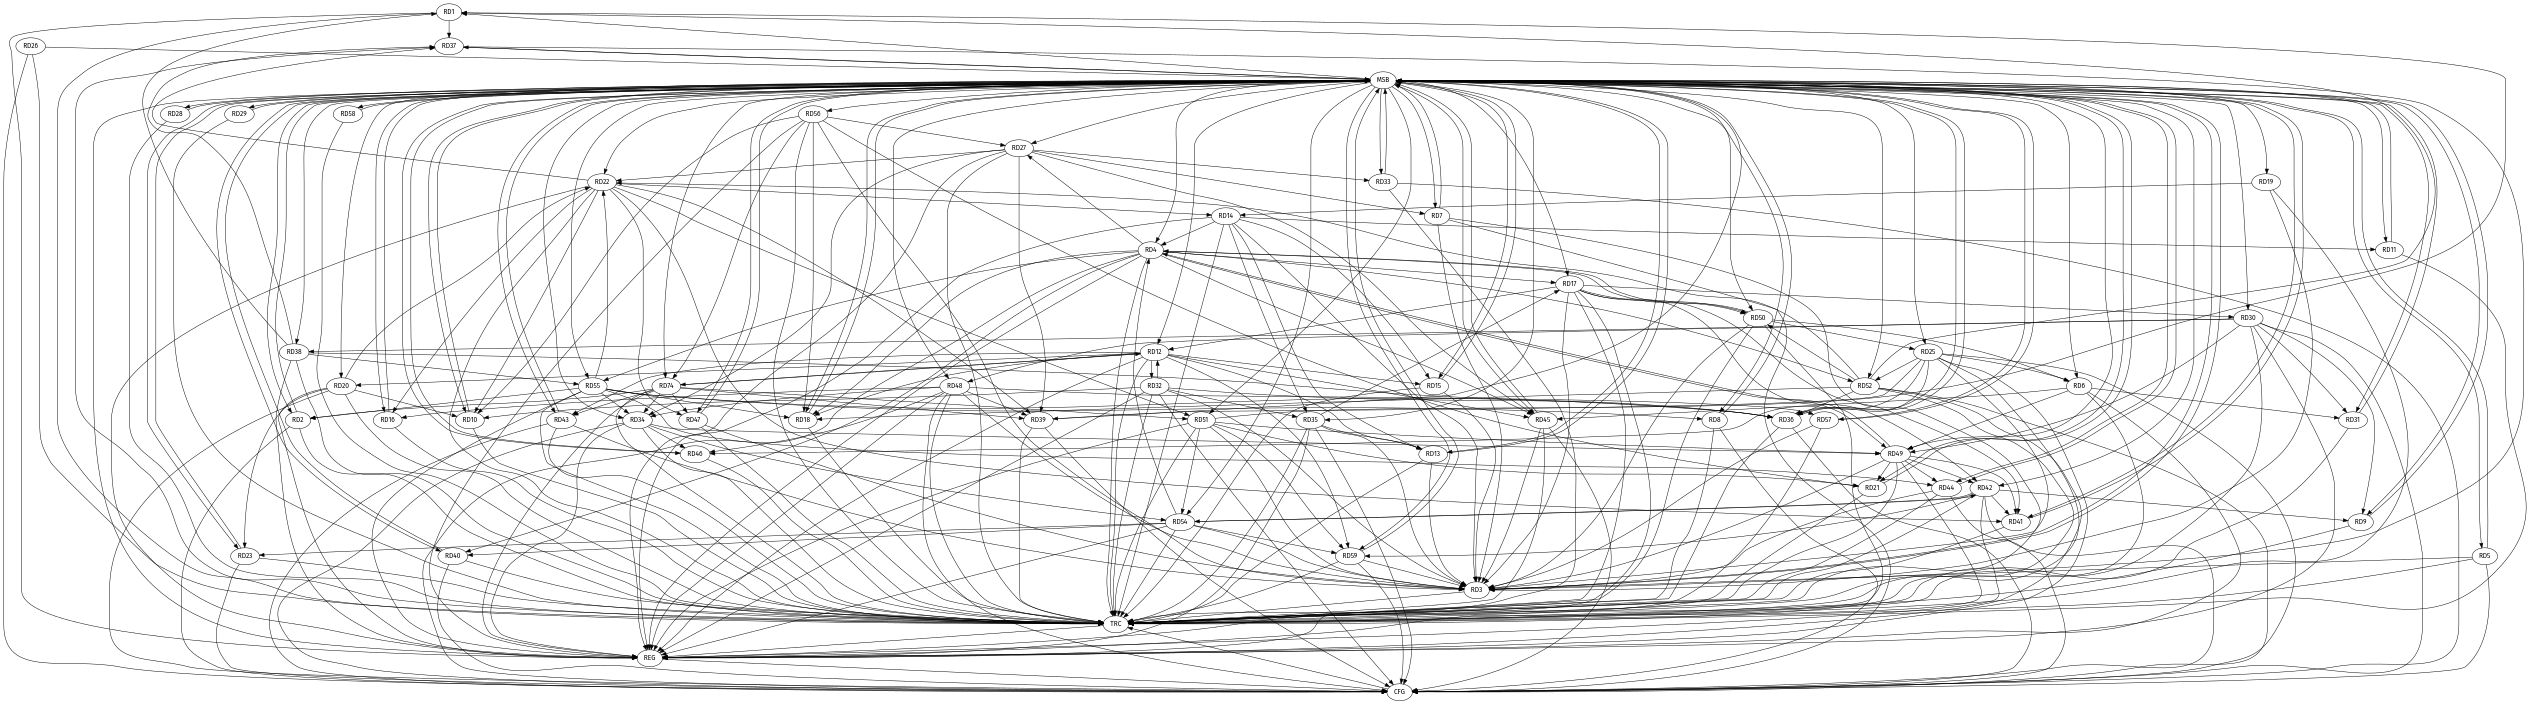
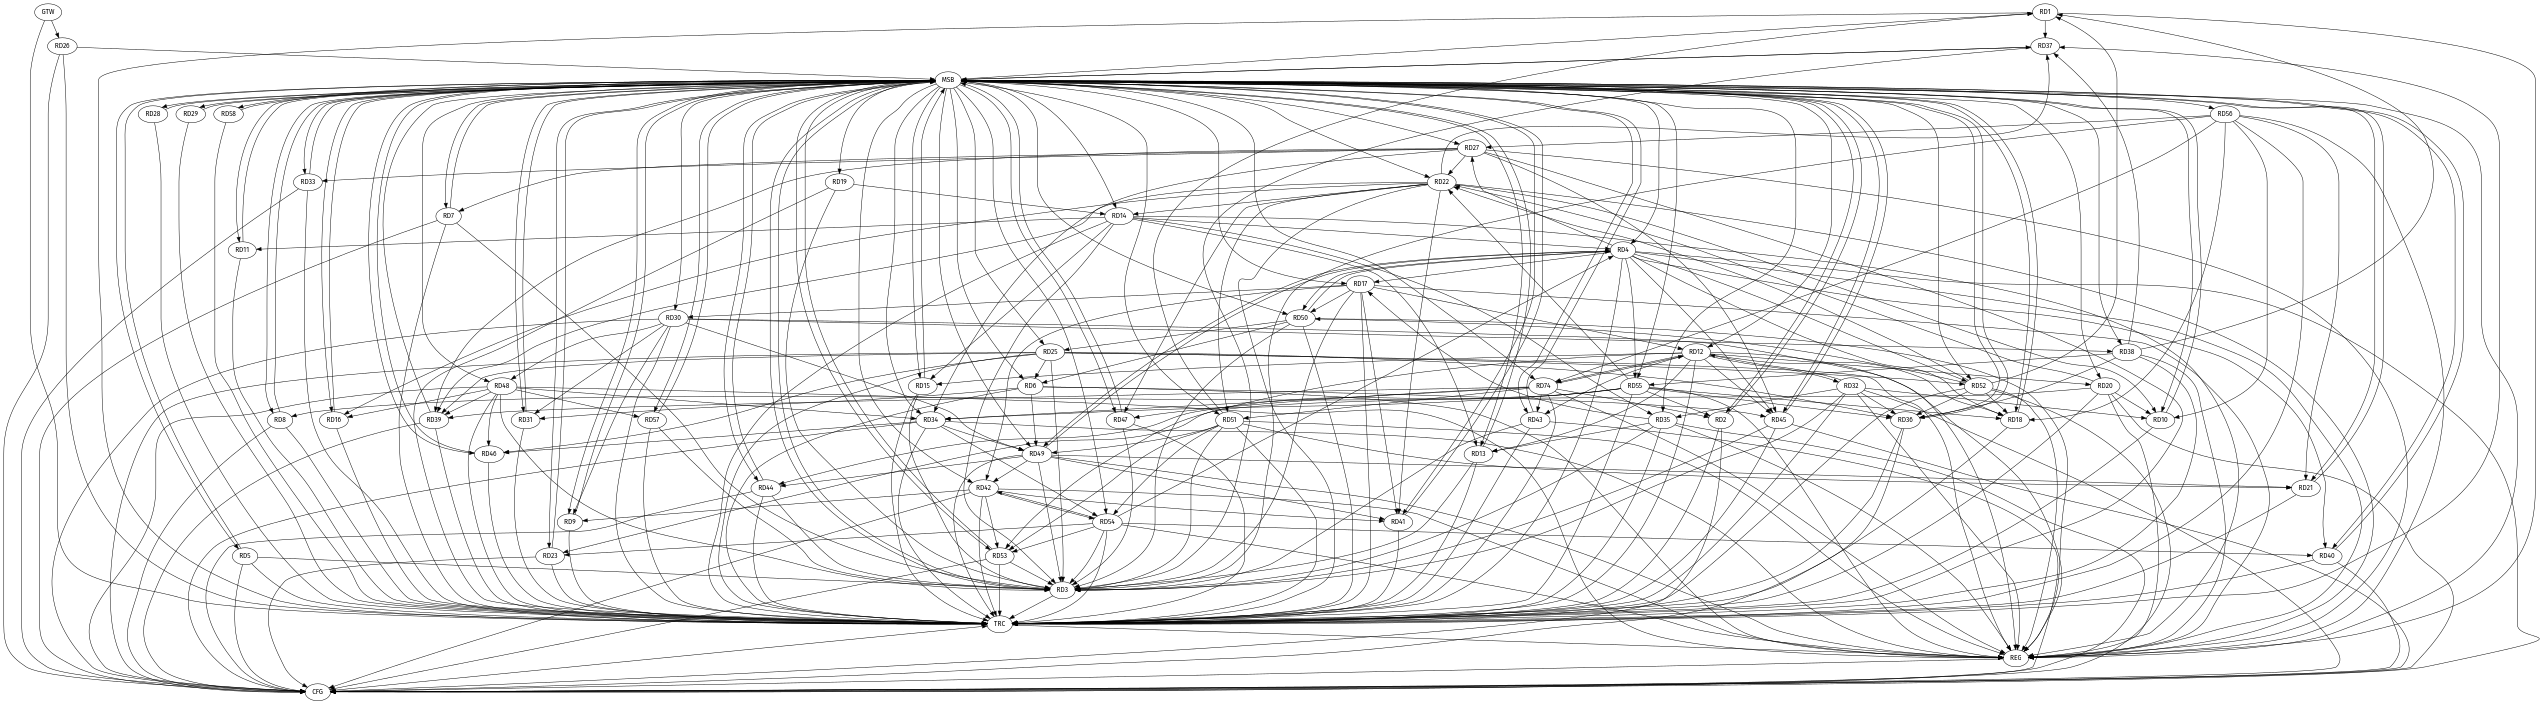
none -> (48, 12)
none -> (1057, 117)
(1350, 556) -> (1000, 556)
